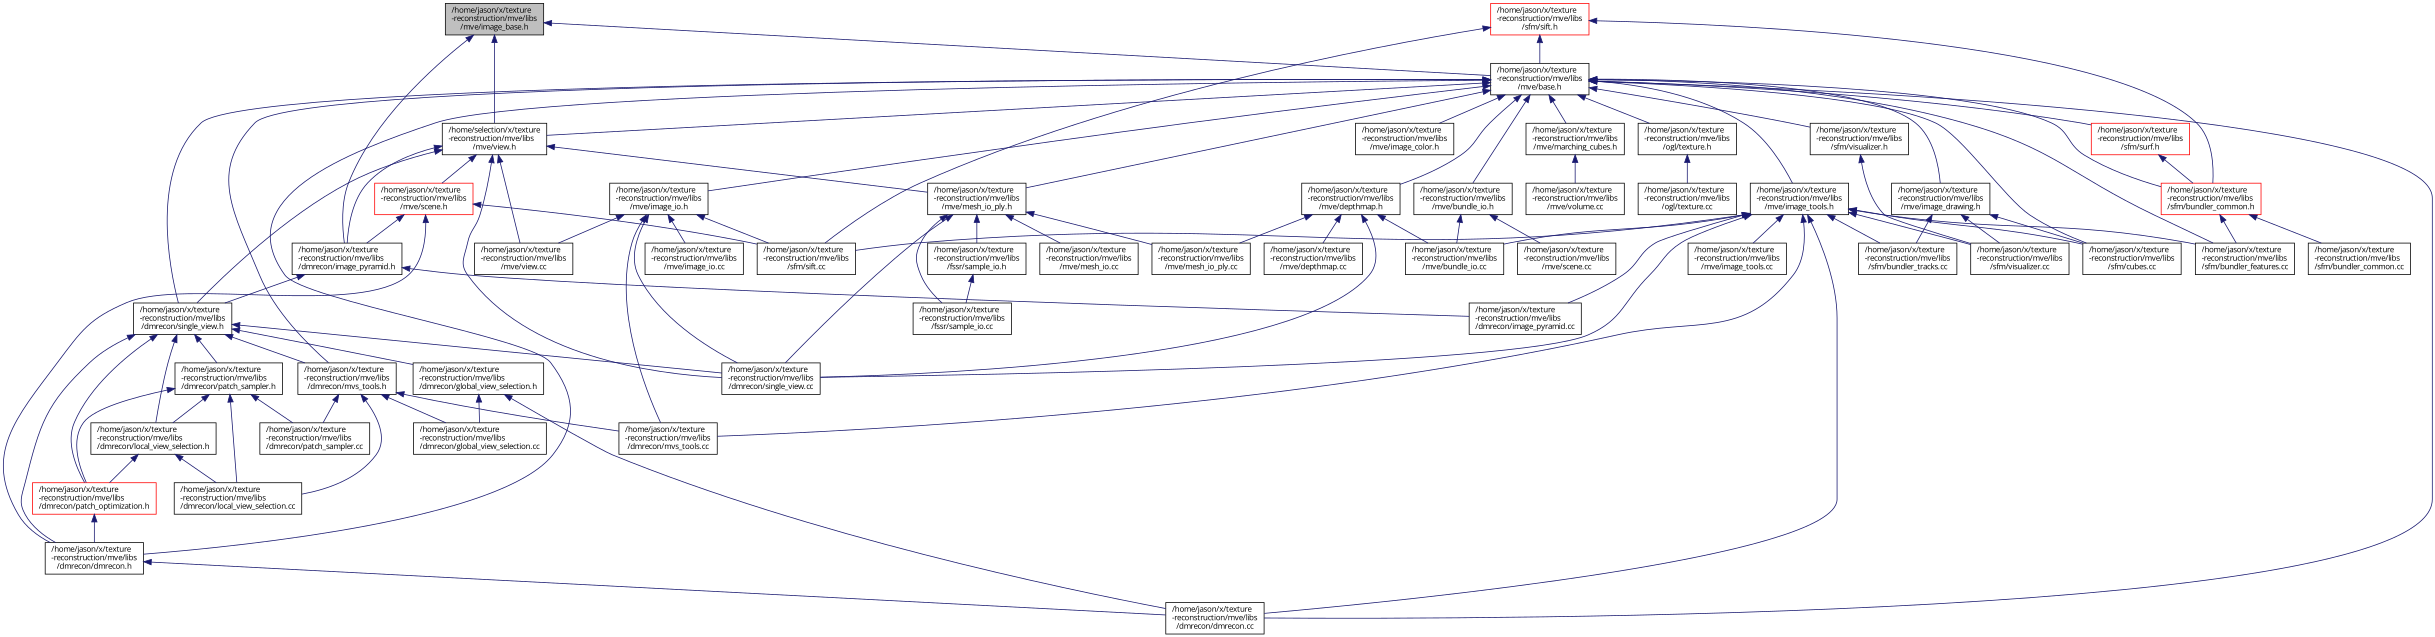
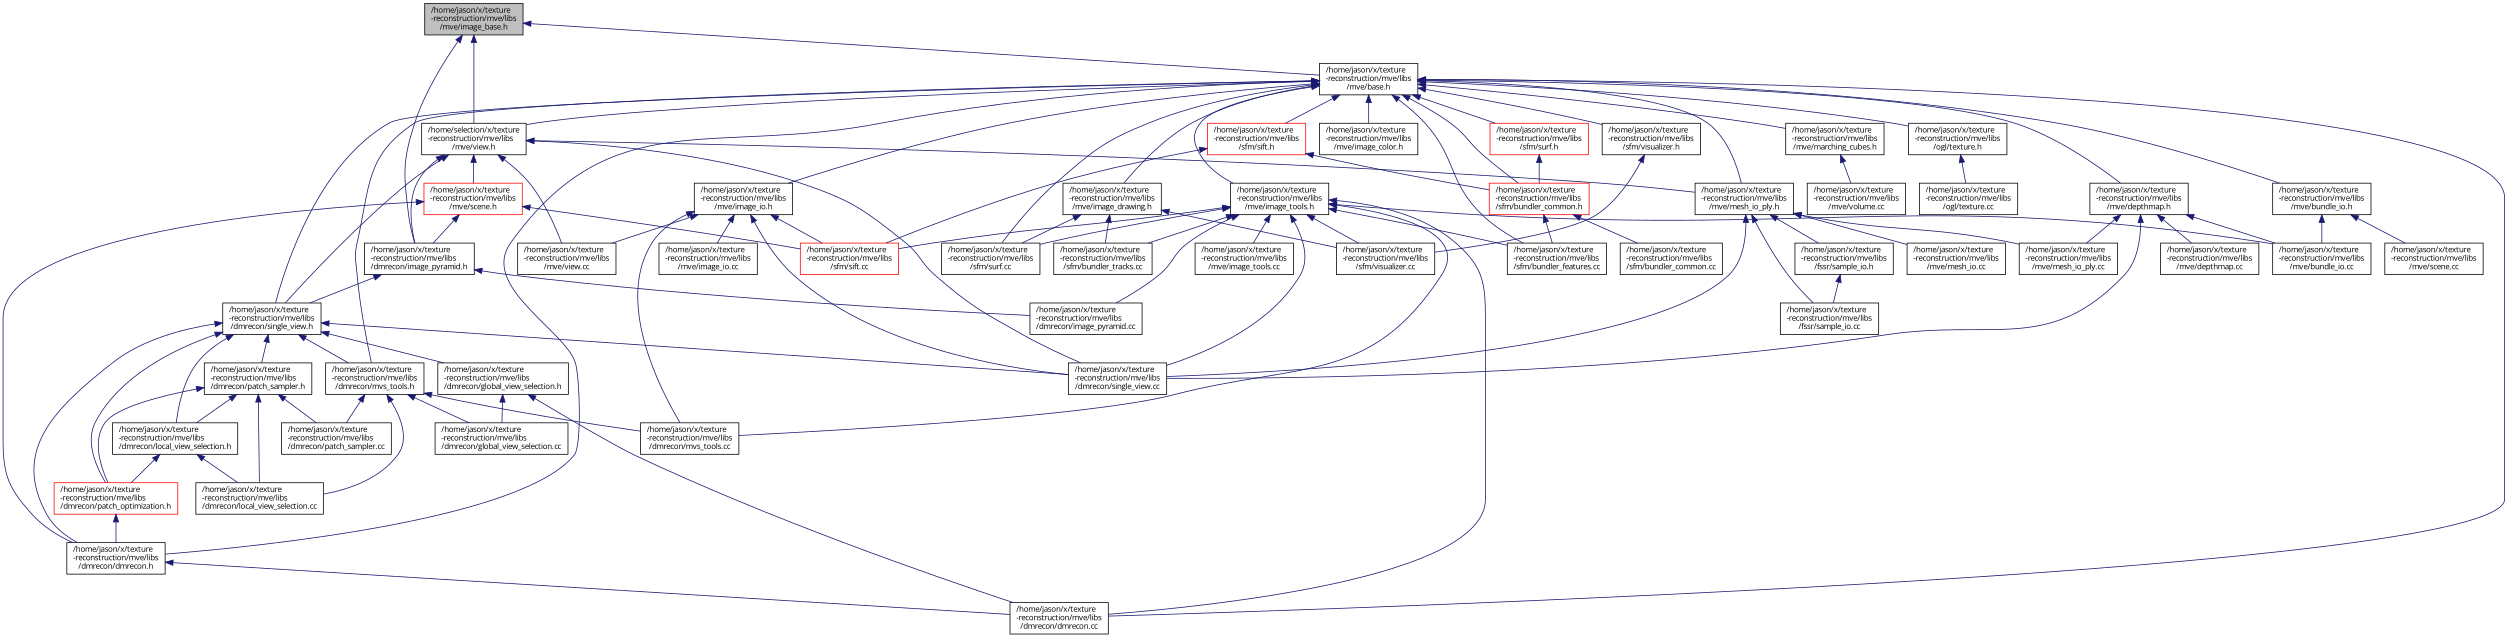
(1540, 53) -> (1309, 111)
(806, 259) -> (849, 259)
(2132, 259) -> (991, 259)
